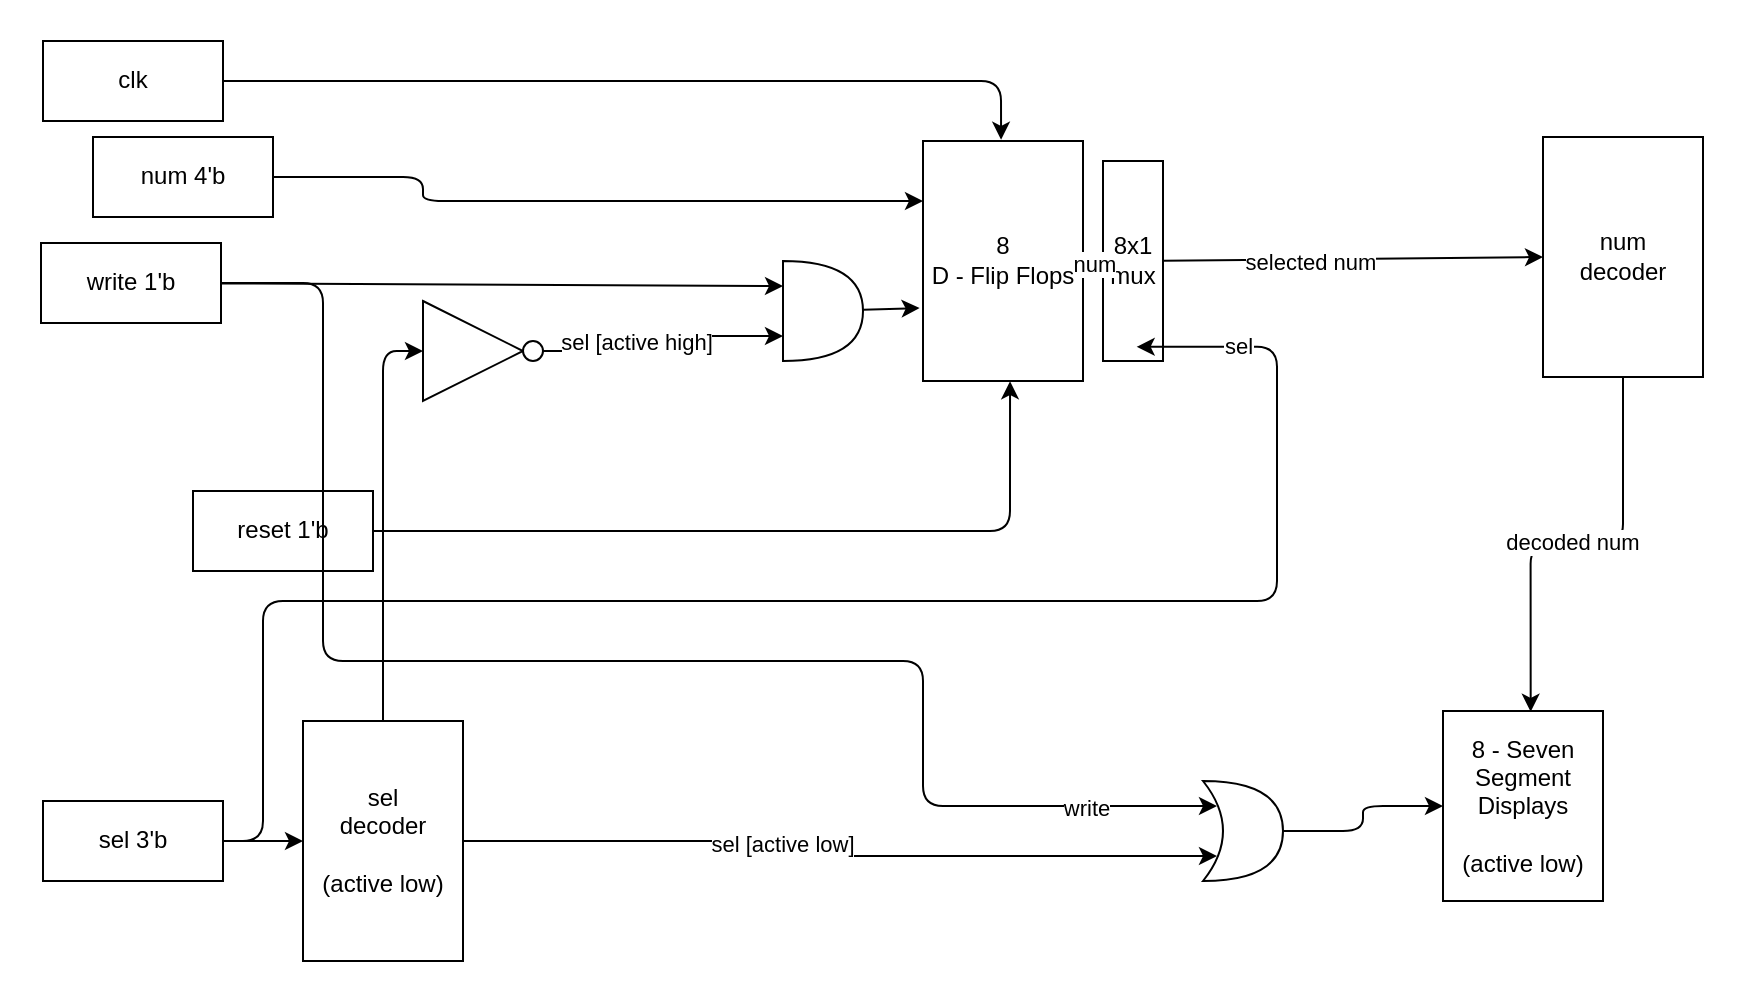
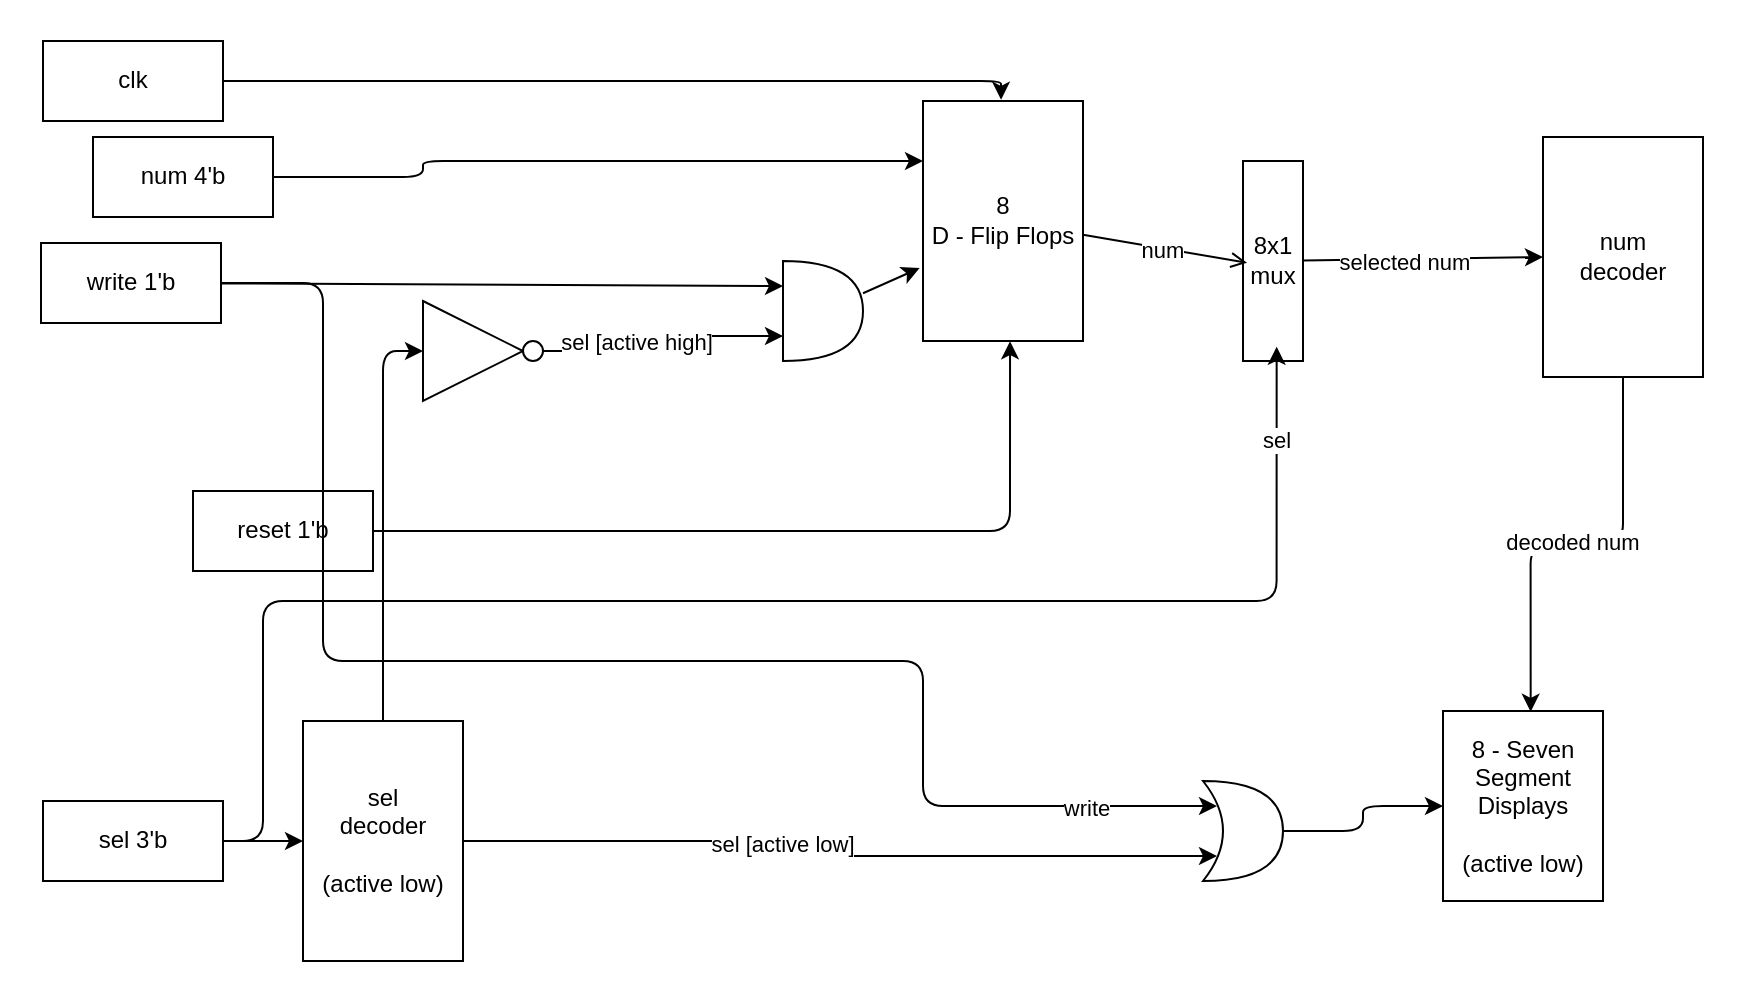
(1003, 261) -> (1003, 221)
(1133, 261) -> (1273, 261)
